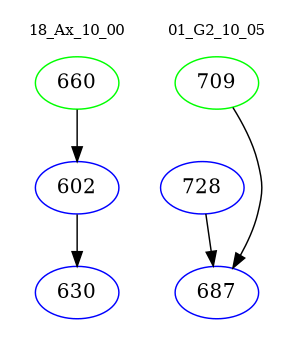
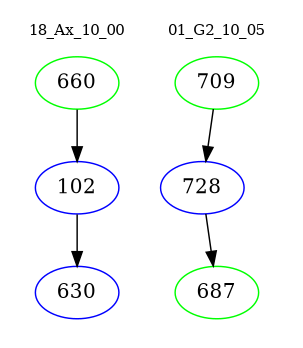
(261, 180) -> (211, 128)
(77, 188) -> (77, 188)
(217, 293) -> (217, 293)
